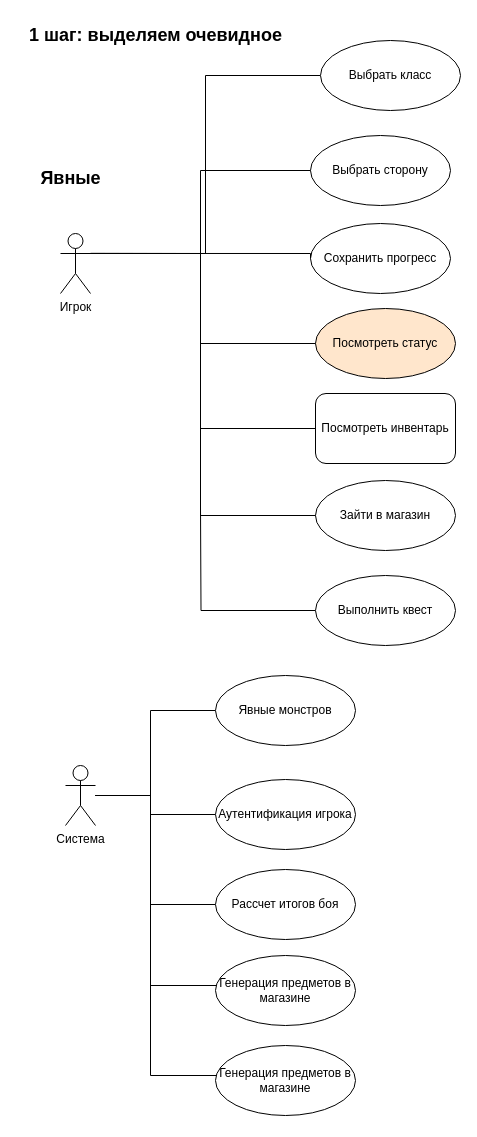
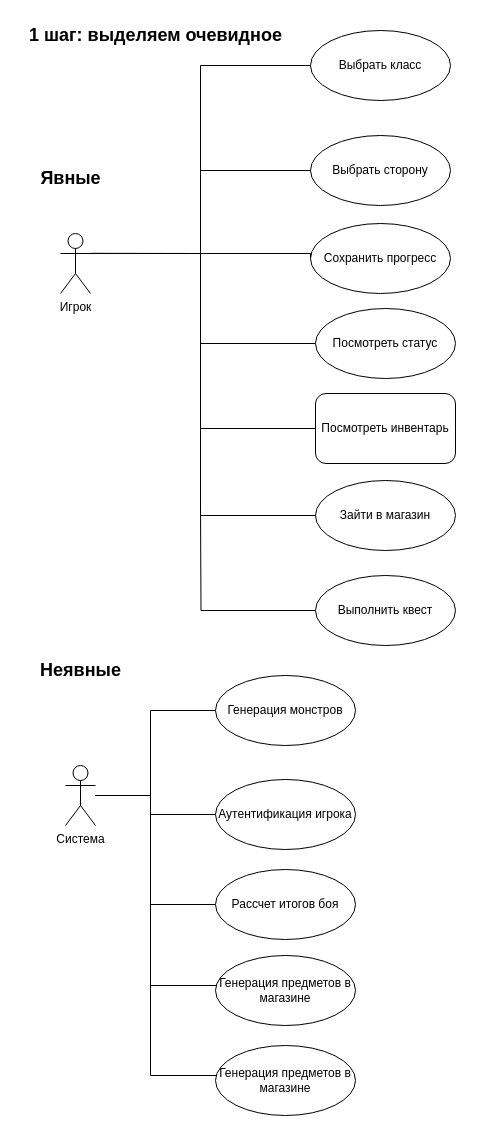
(391, 76) -> (381, 66)
(386, 344) -> (386, 344)
none -> (81, 671)
(286, 711) -> (286, 711)
